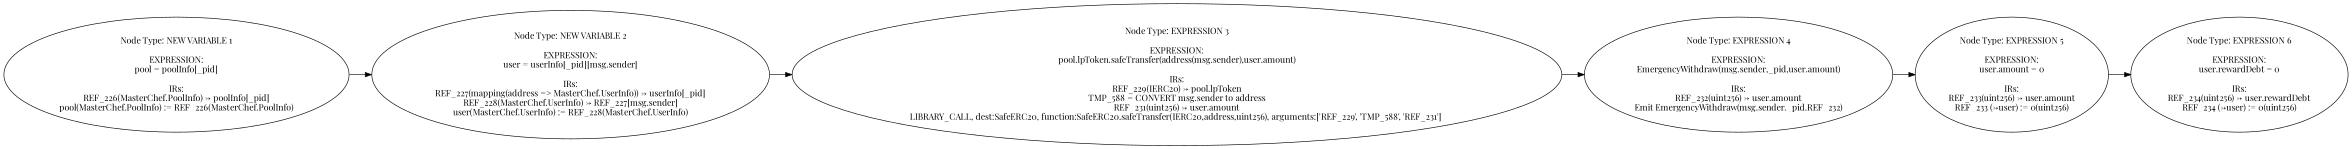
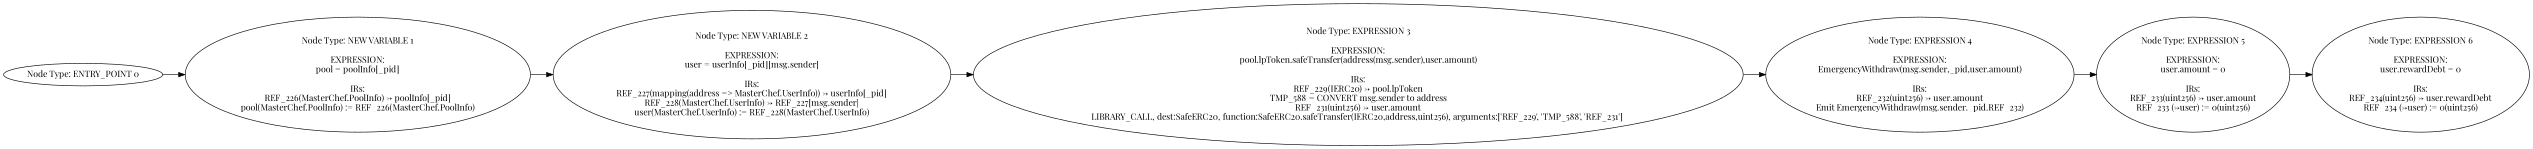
none -> (83, 75)
